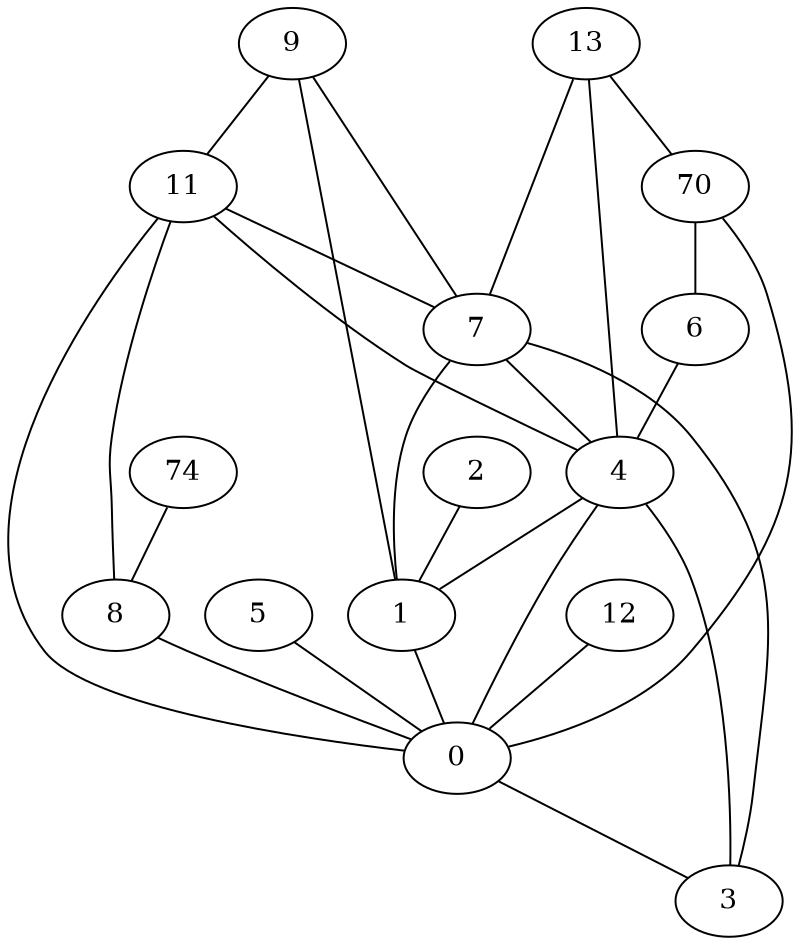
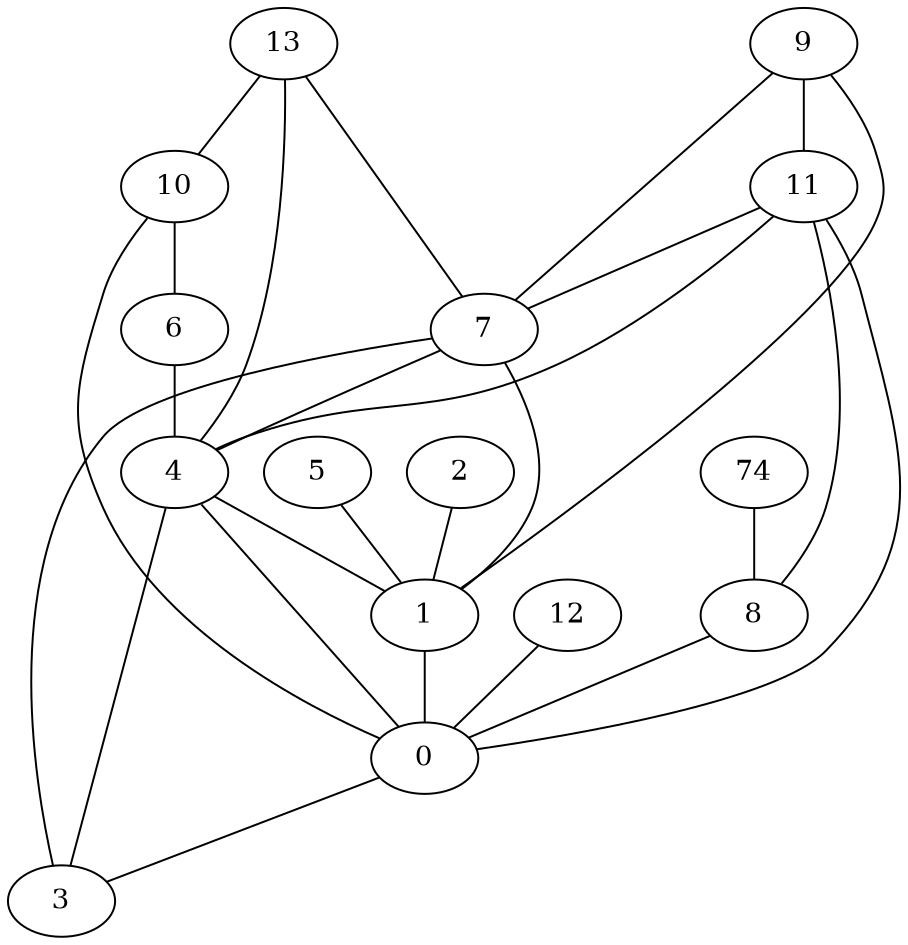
(695, 187) -> (175, 187)
(358, 687) -> (371, 544)
